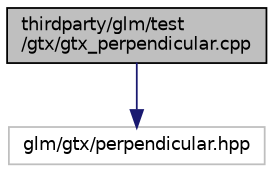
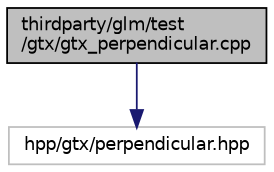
(137, 146) -> (137, 146)
